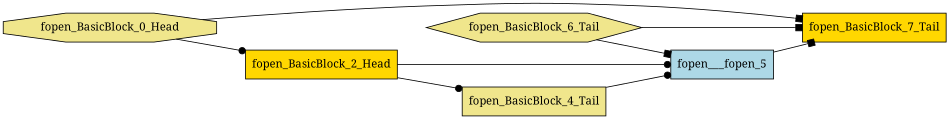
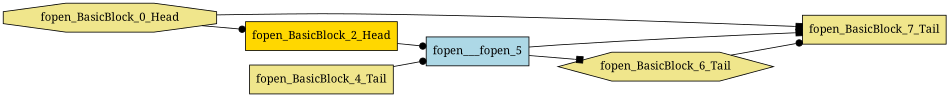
(718, 28) -> (763, 49)
(874, 28) -> (874, 30)
(630, 46) -> (552, 57)
(427, 83) -> none
